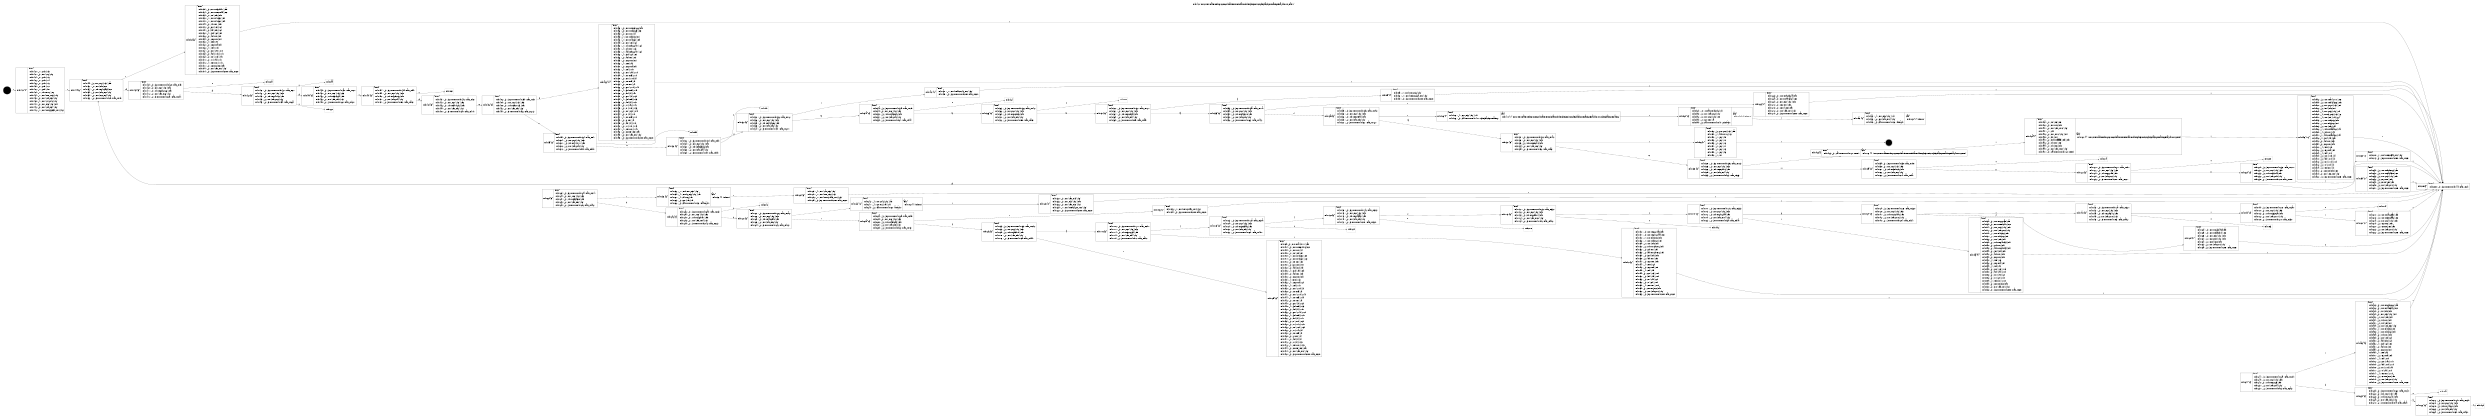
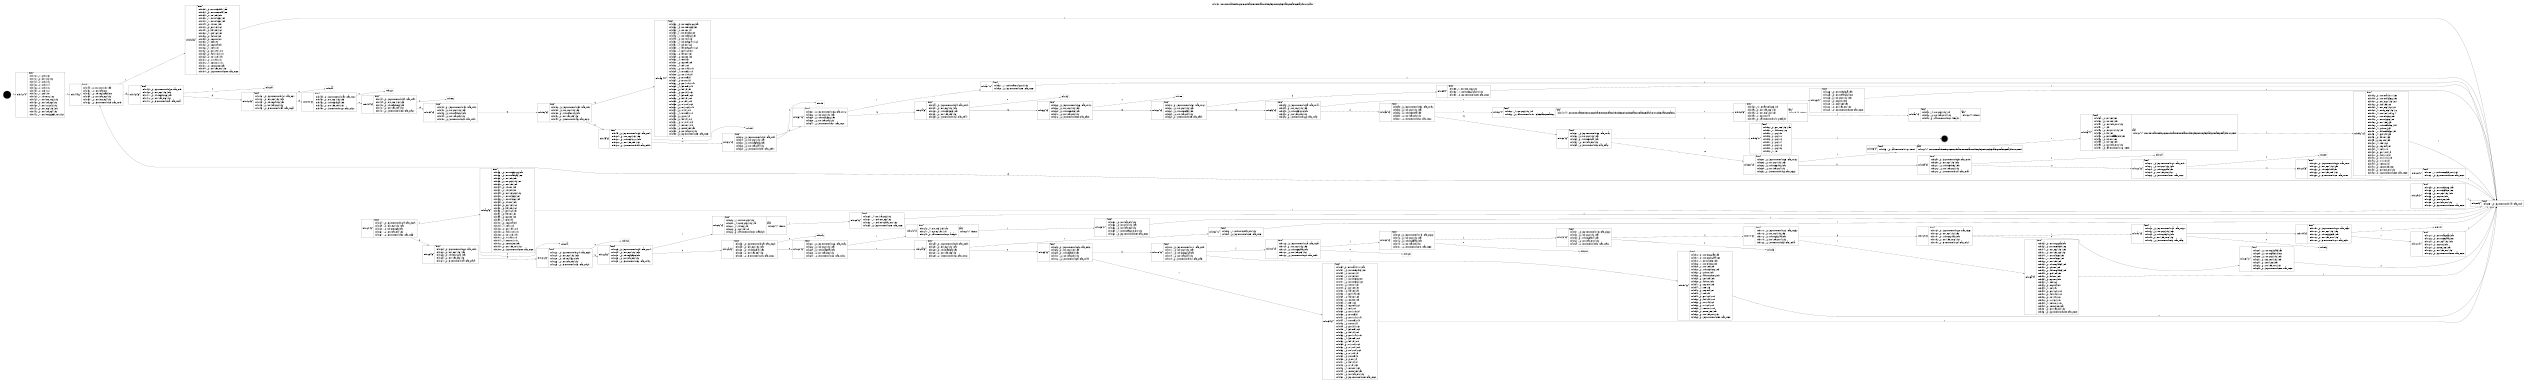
(310, 107) -> (370, 93)
none -> (594, 257)
